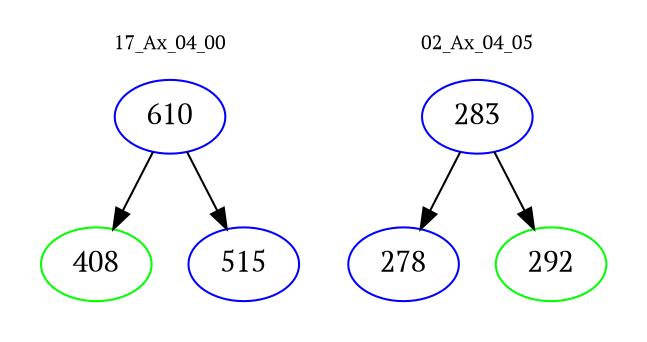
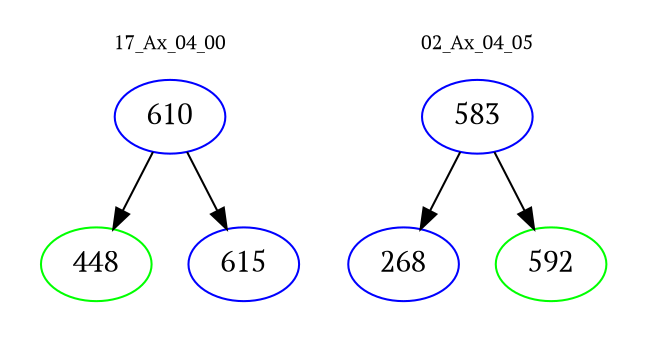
(477, 117) -> (477, 117)
(96, 264) -> (96, 264)
(244, 264) -> (244, 264)
(404, 264) -> (404, 264)
(551, 264) -> (551, 264)
